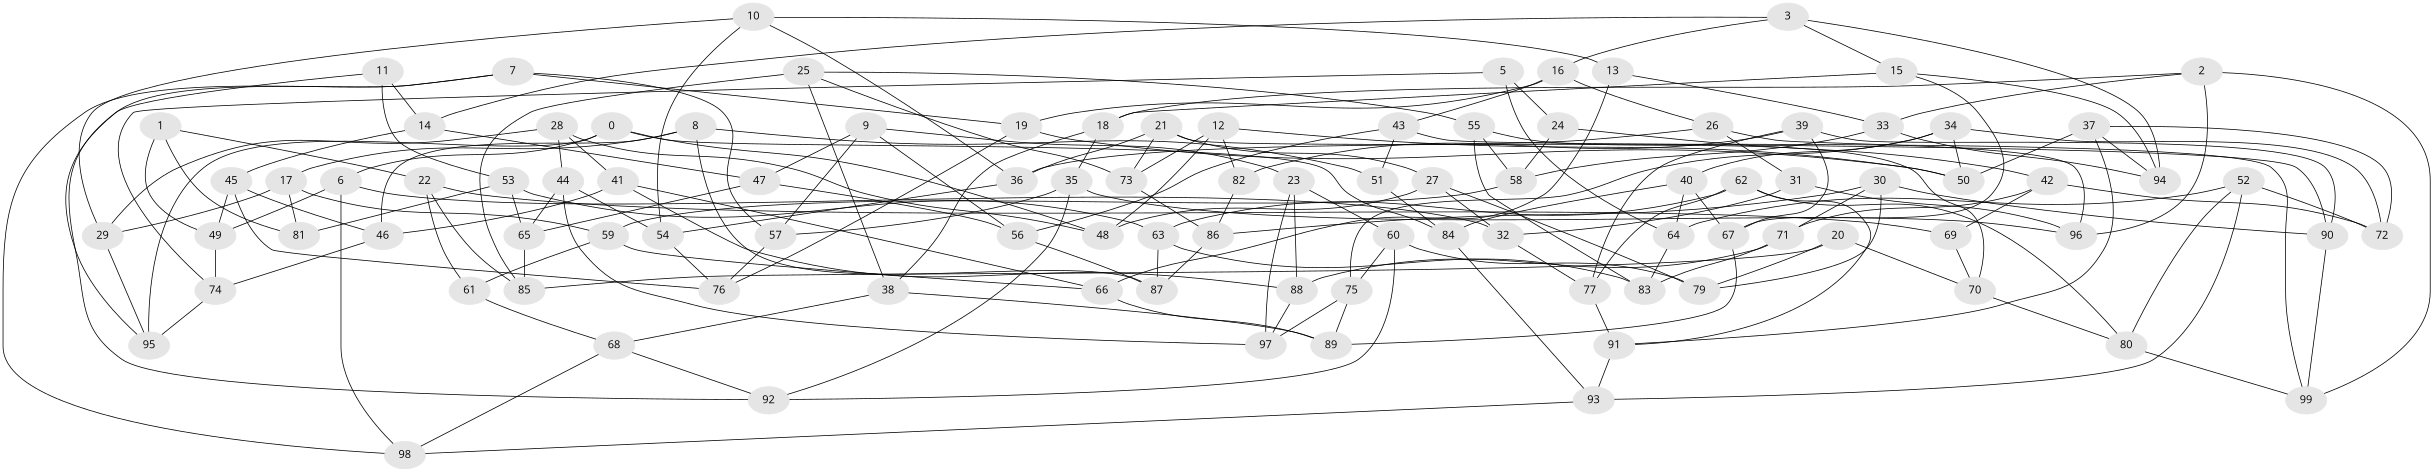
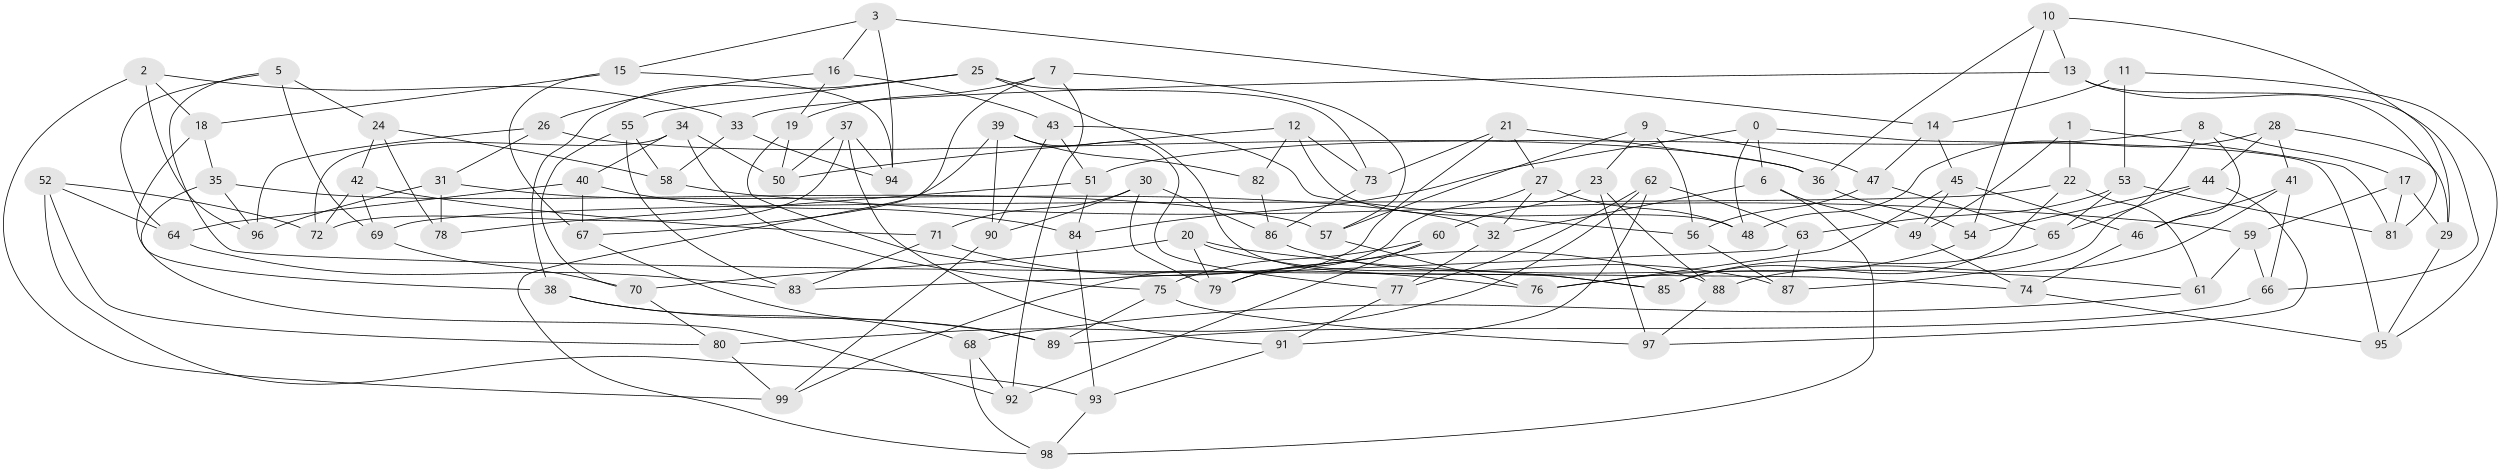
none -> (2349, 103)
none -> (311, 163)
none -> (441, 236)
none -> (1693, 272)
